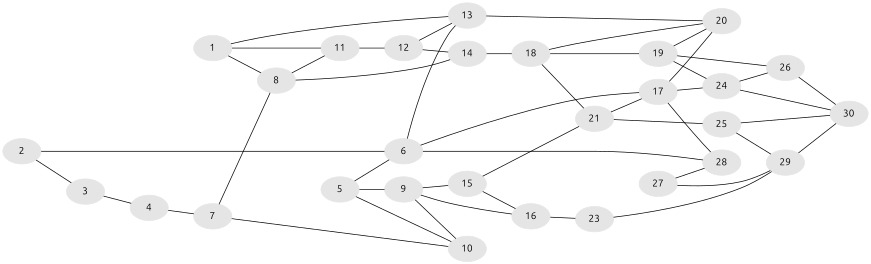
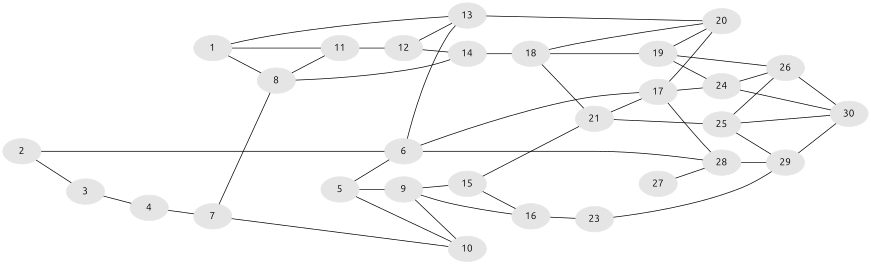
none -> (752, 98)
(725, 184) -> (754, 163)
